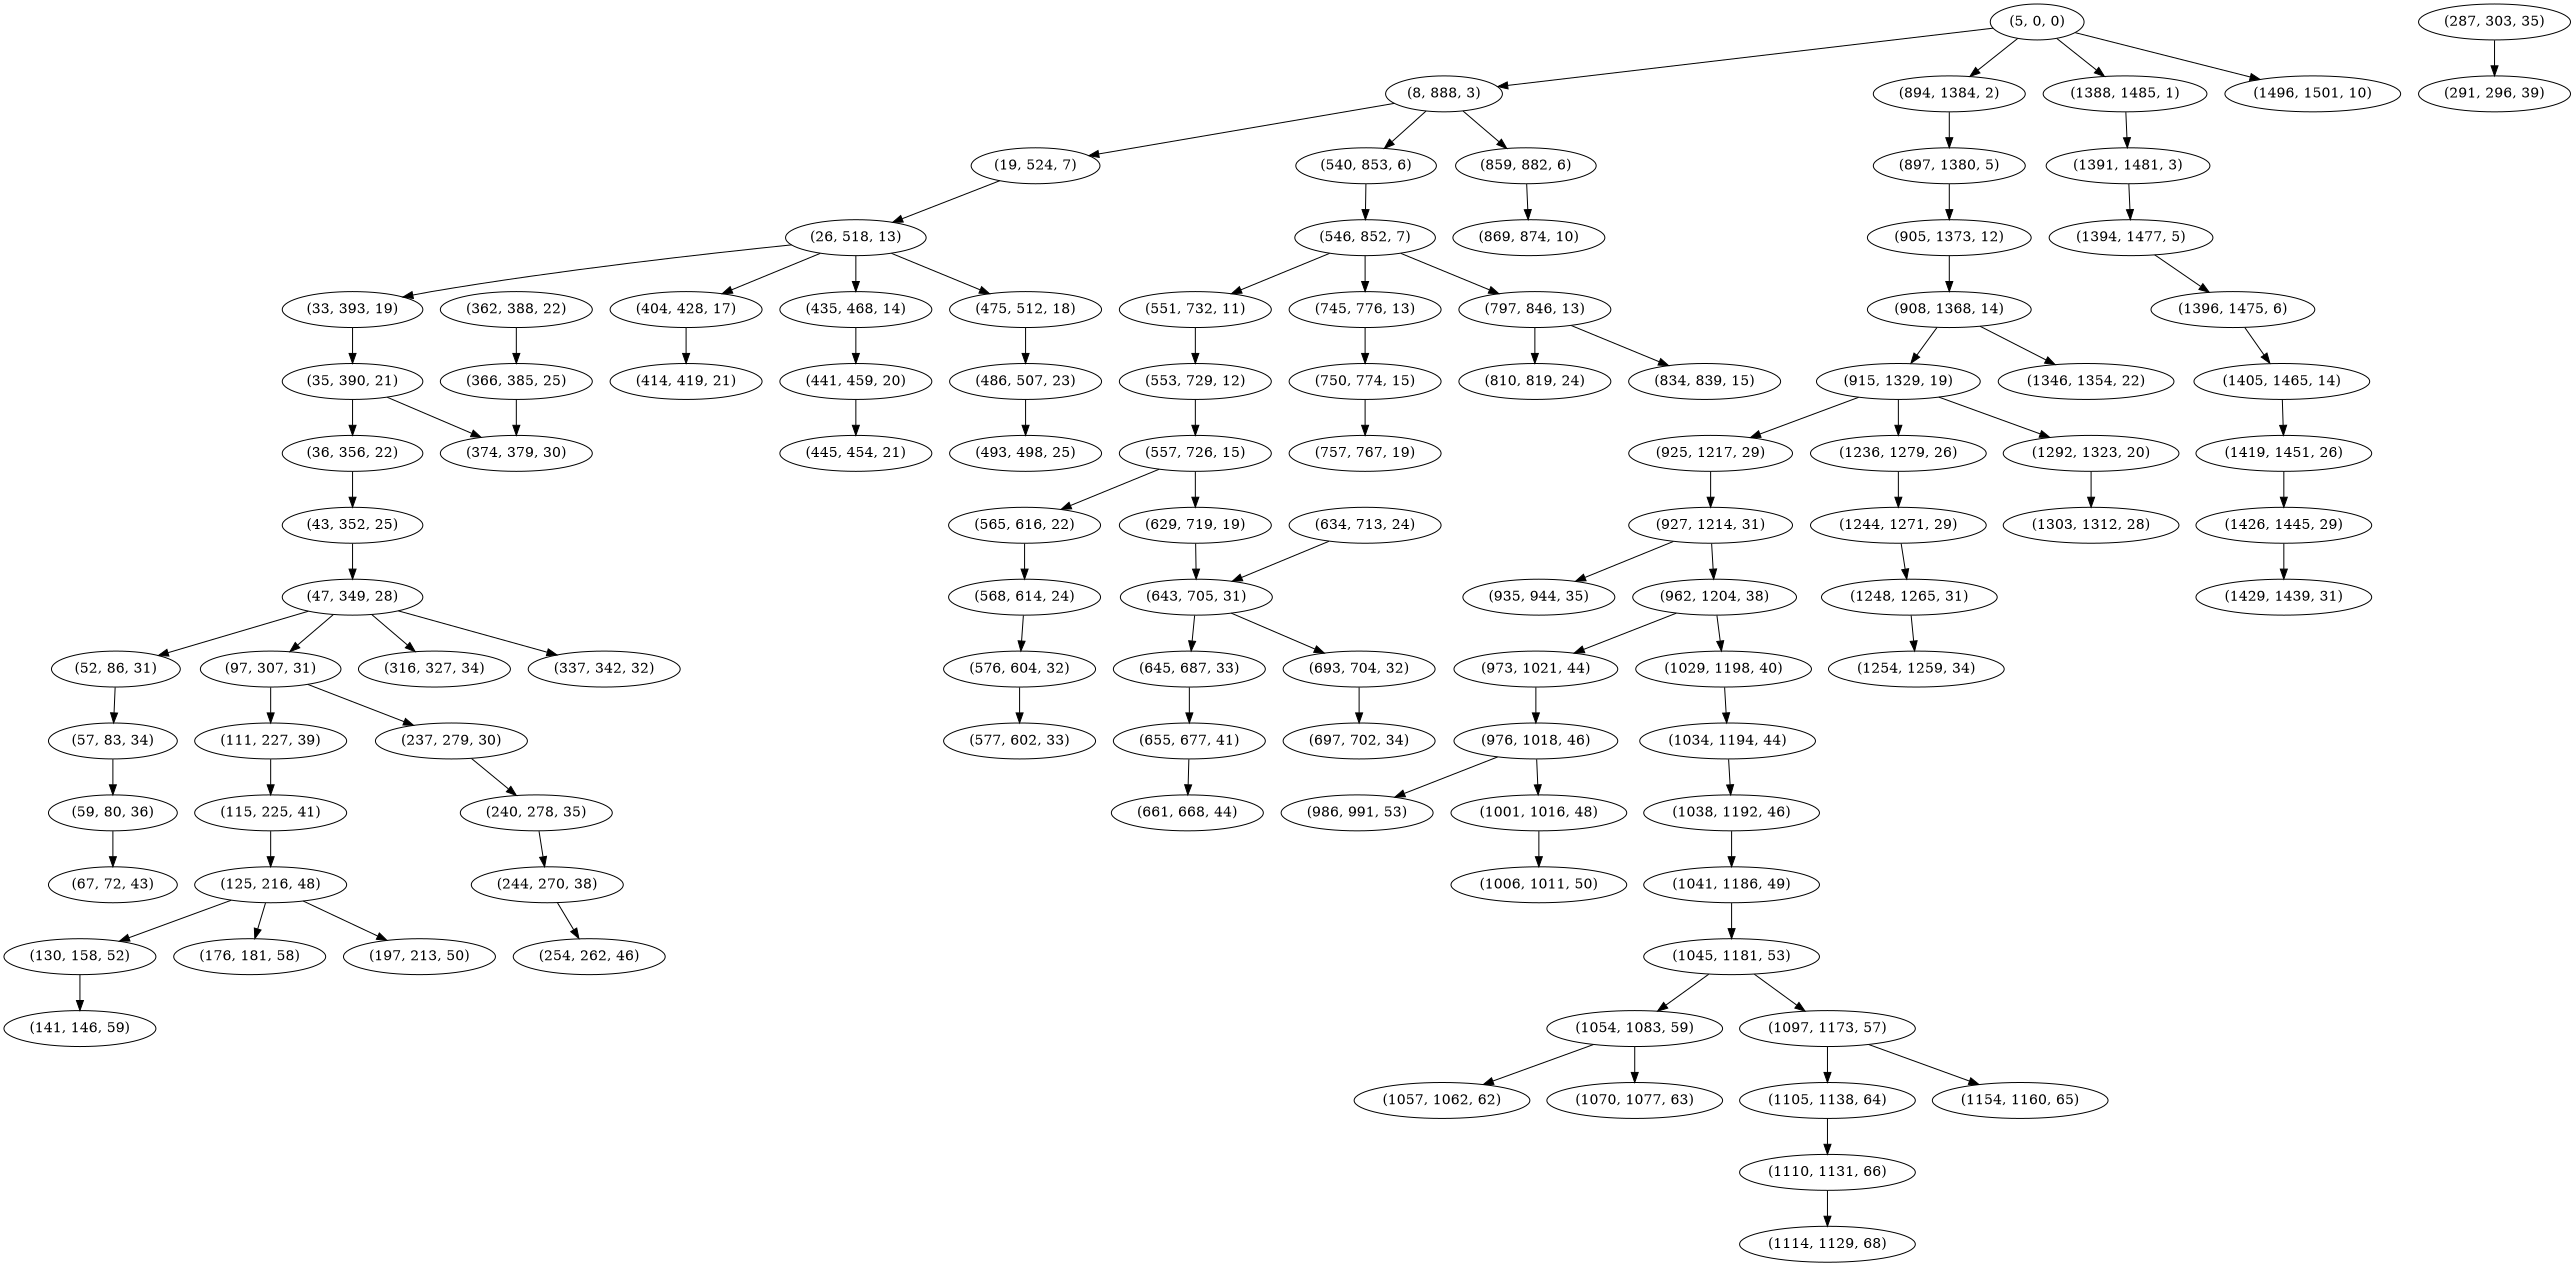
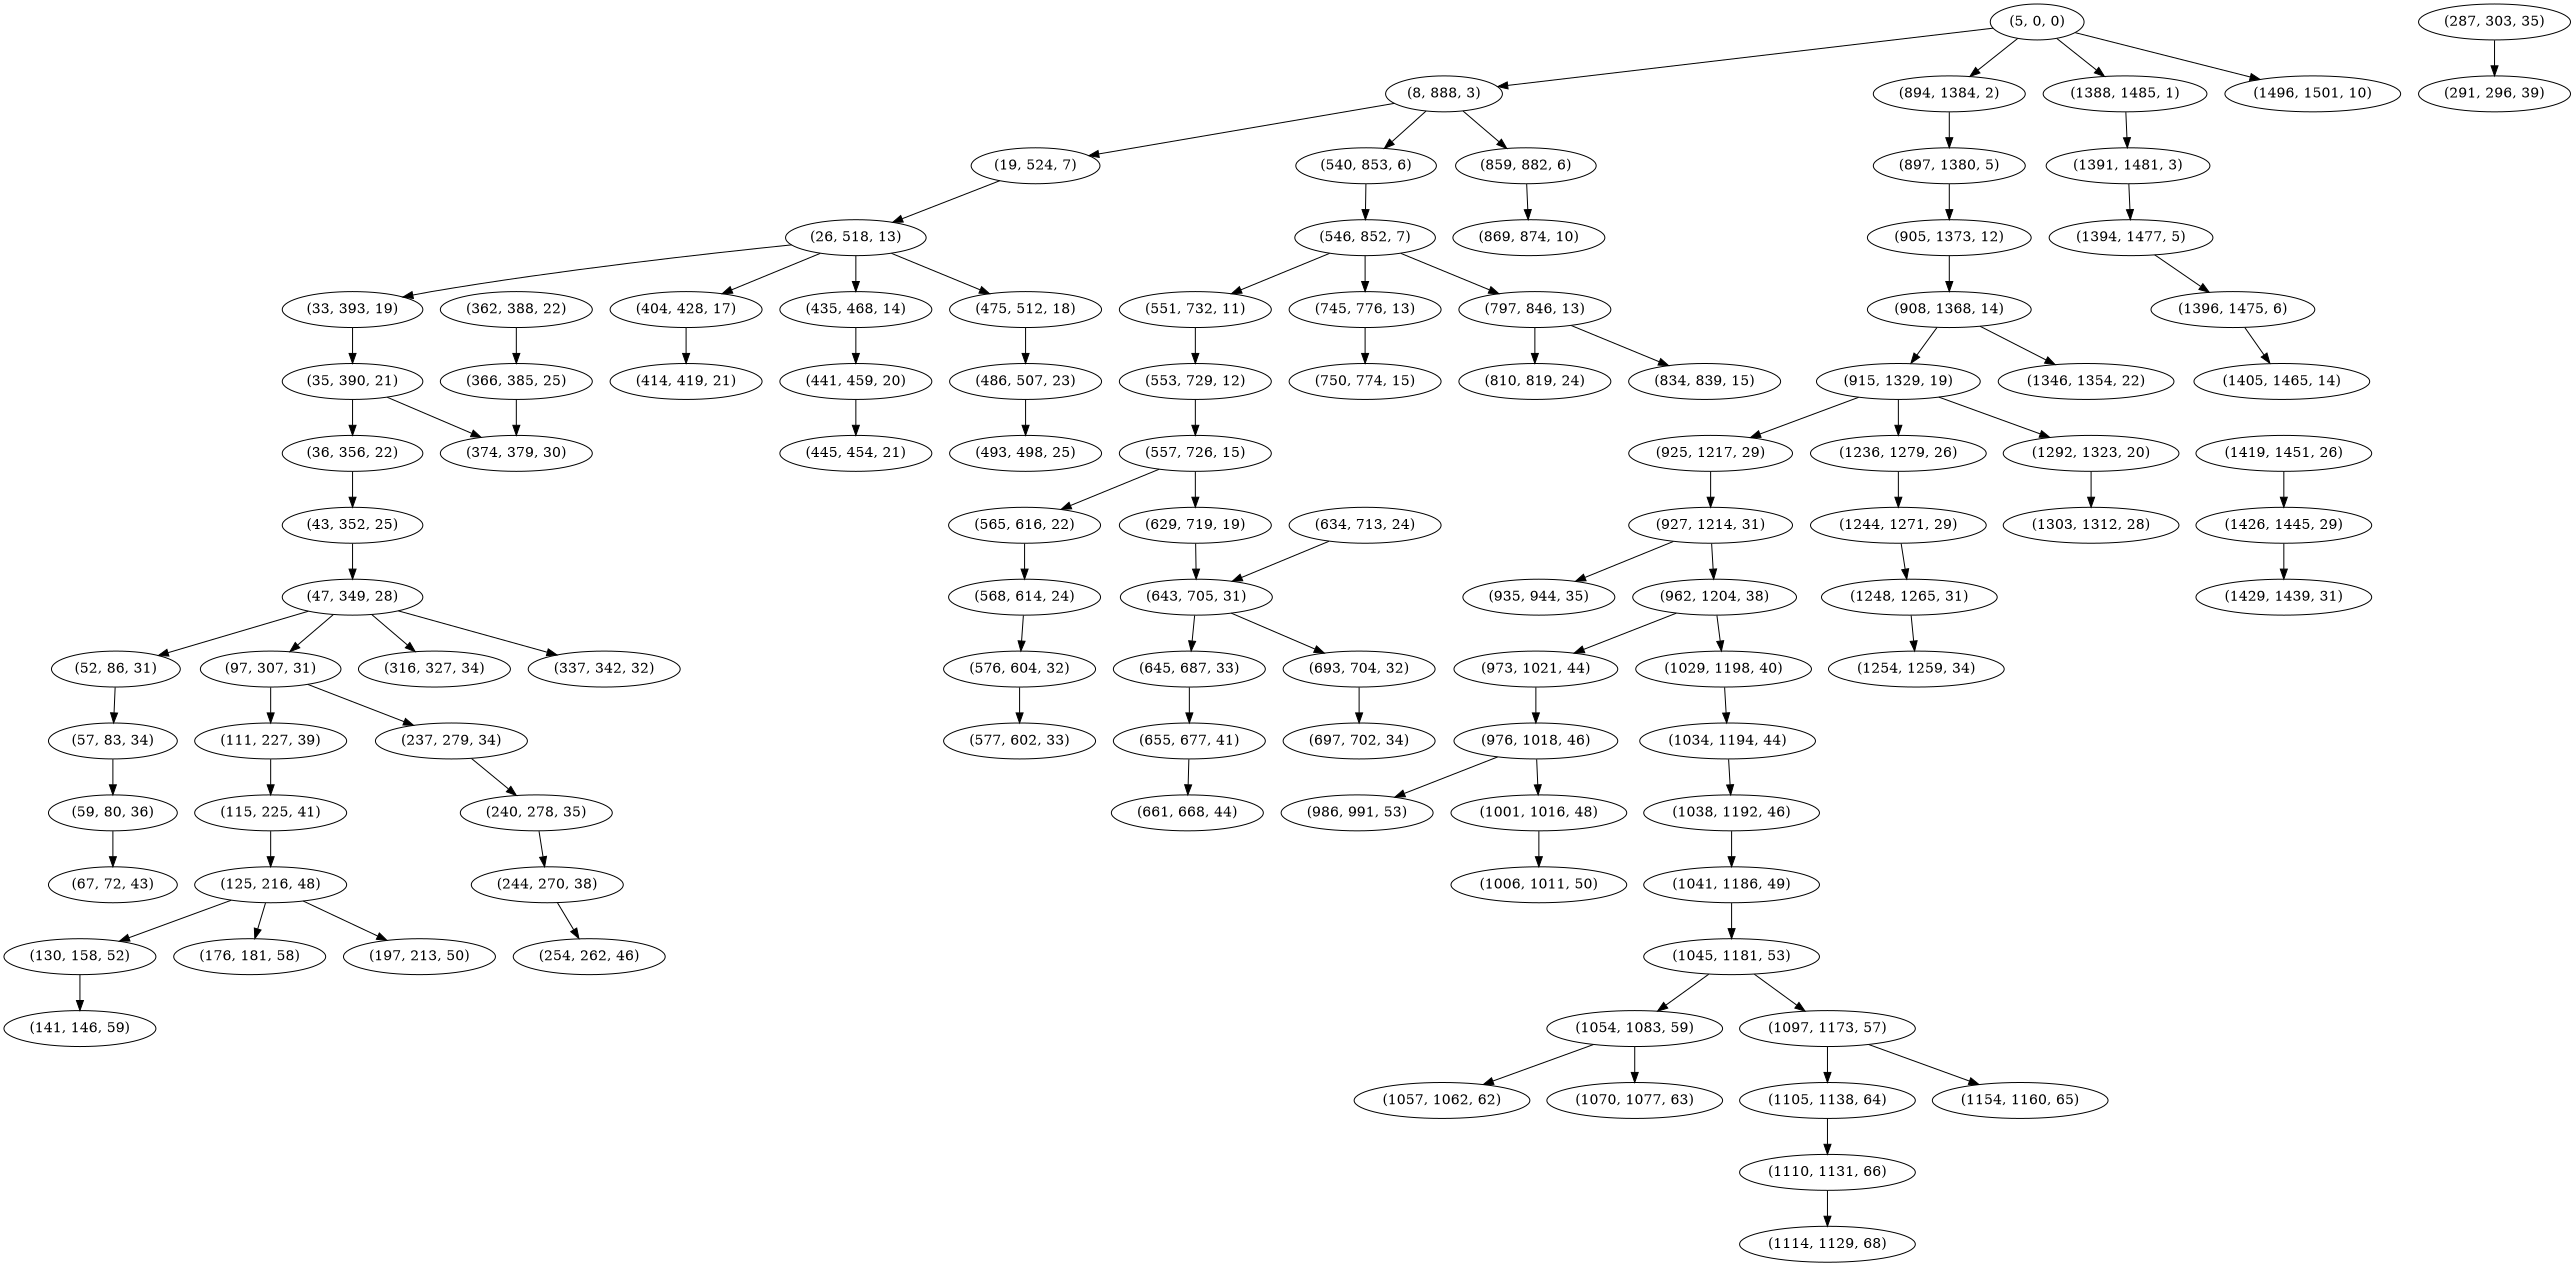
(2283, 413) -> none
(1365, 453) -> none
(451, 741) -> (451, 741)
